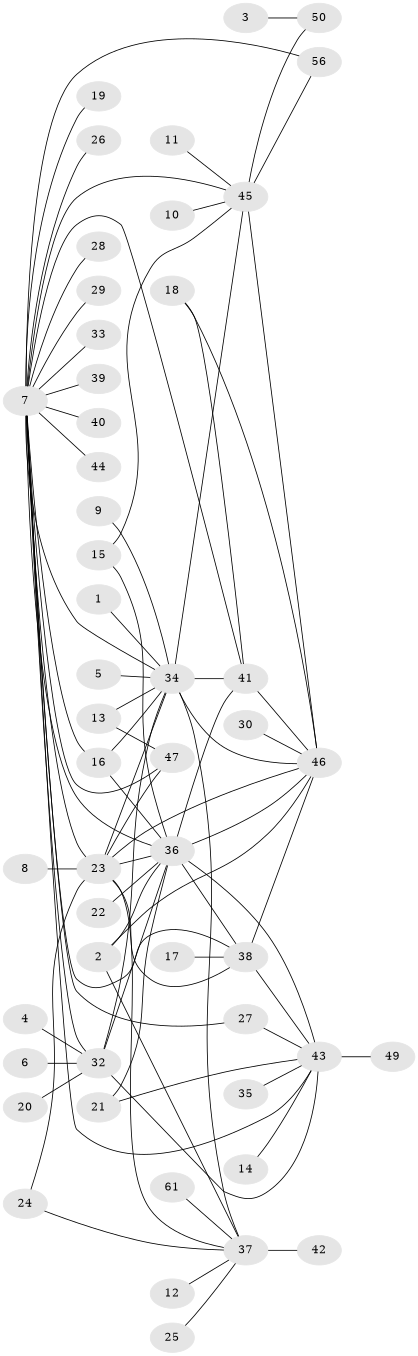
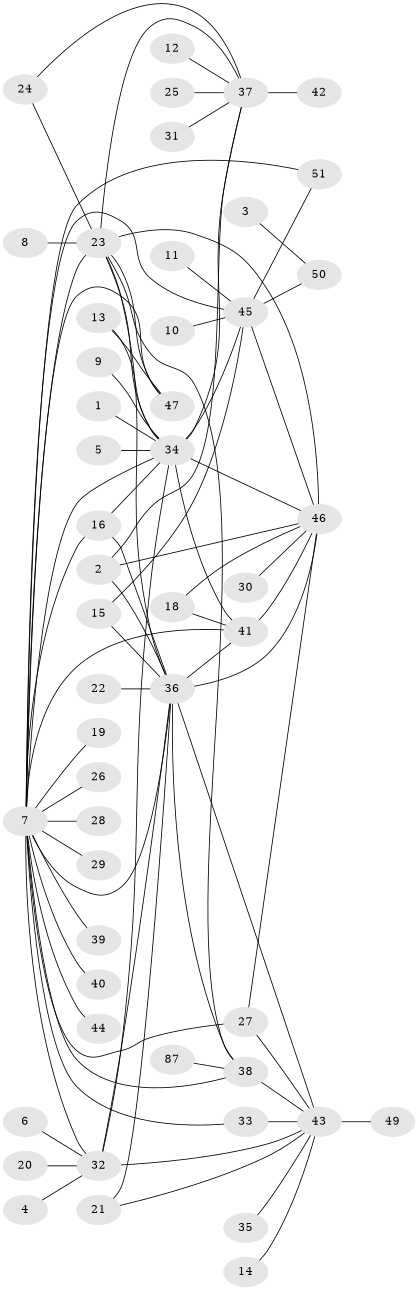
(319, 62) -> (319, 174)
(283, 860) -> (283, 771)
(172, 957) -> (172, 1060)
(61, 980) -> (283, 1122)
(172, 1187) -> (172, 137)
